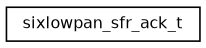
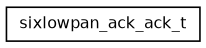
(103, 24) -> (103, 24)
